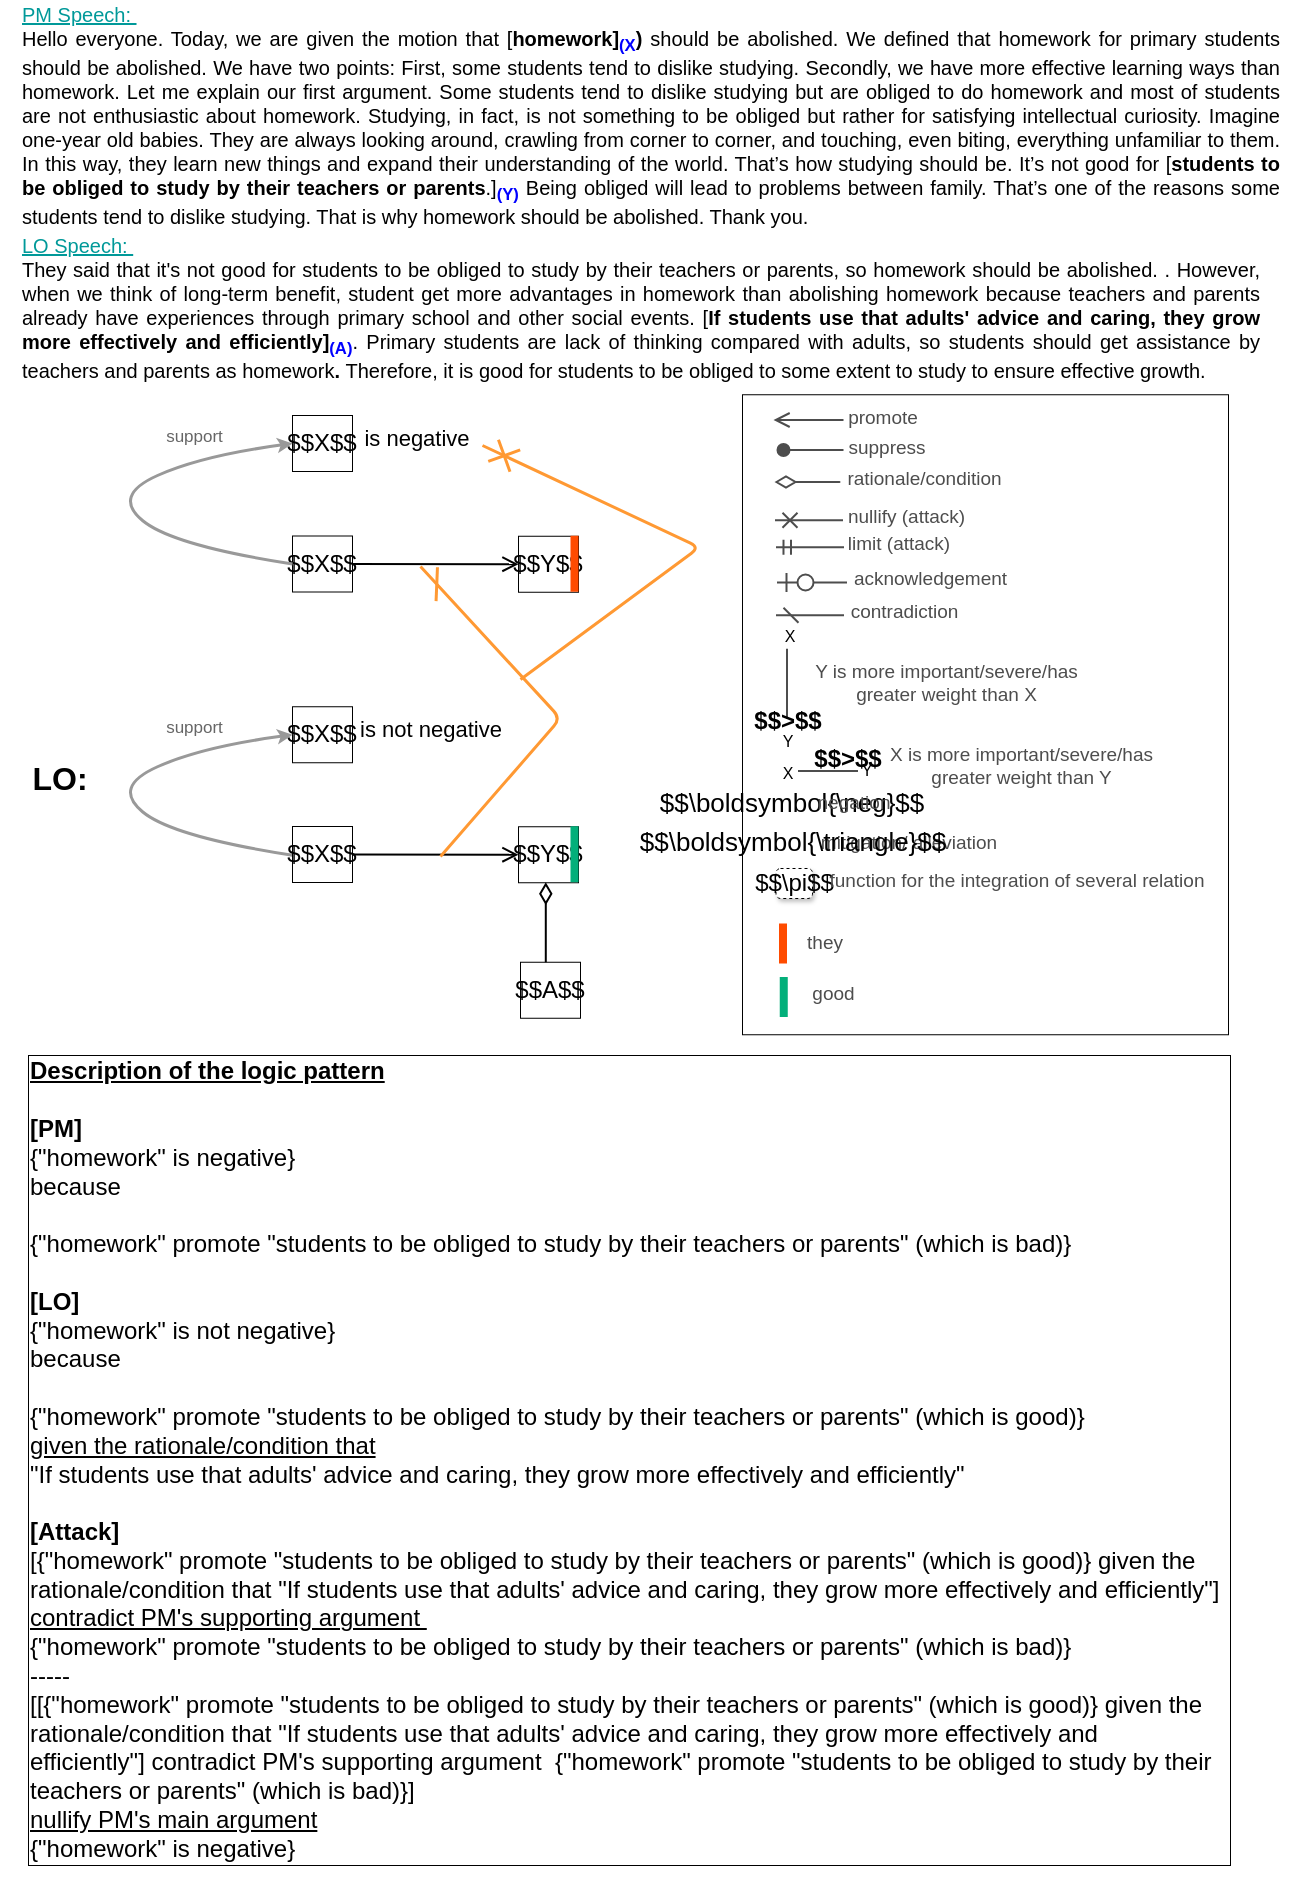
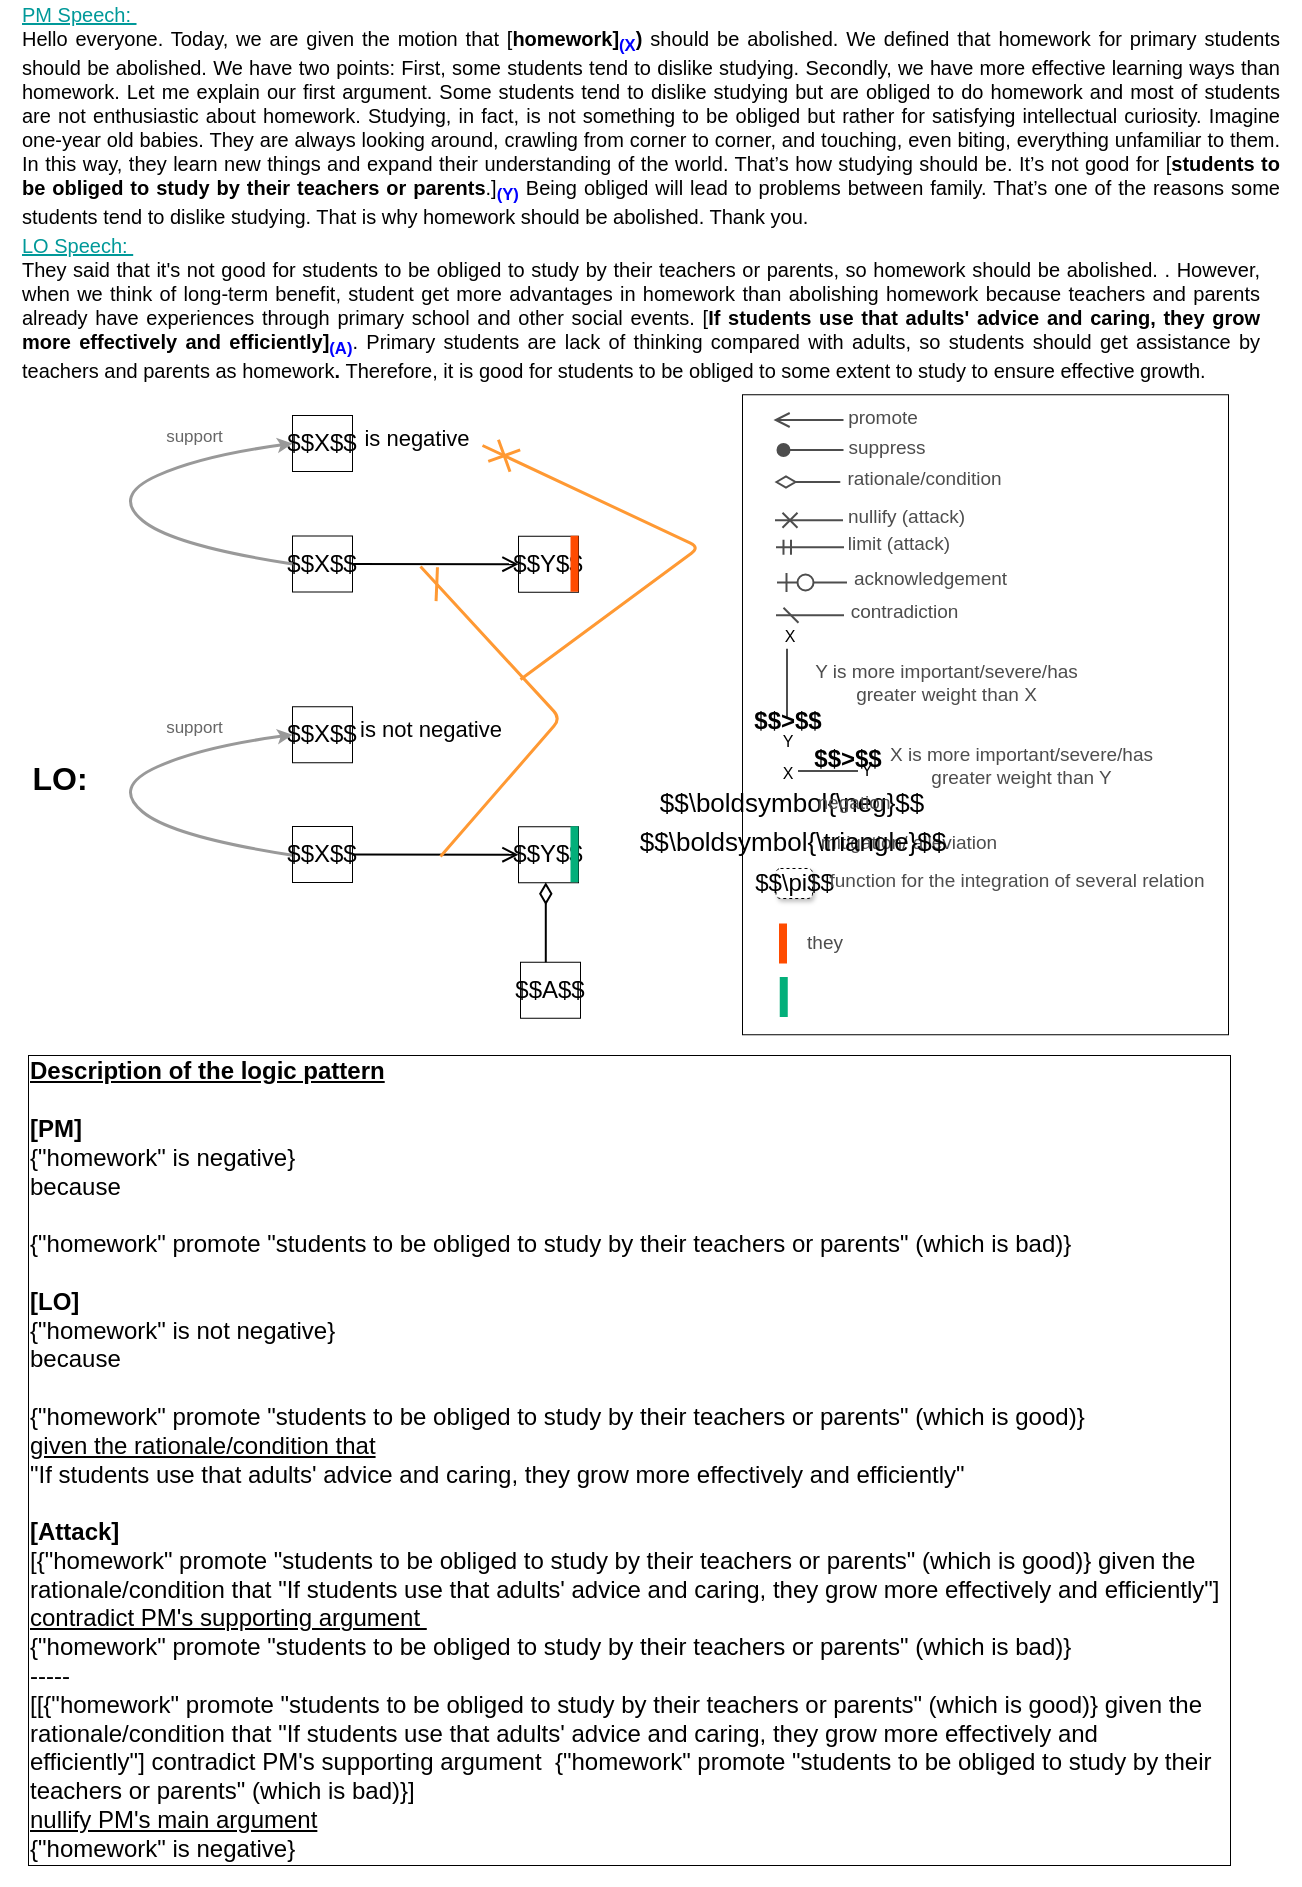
(834, 994) -> none
